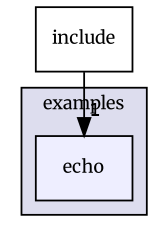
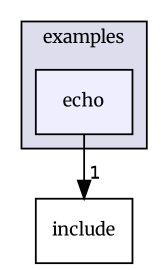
(84, 98) -> (84, 160)
